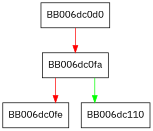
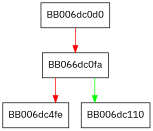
(75, 65) -> (75, 65)
(36, 115) -> (36, 115)
